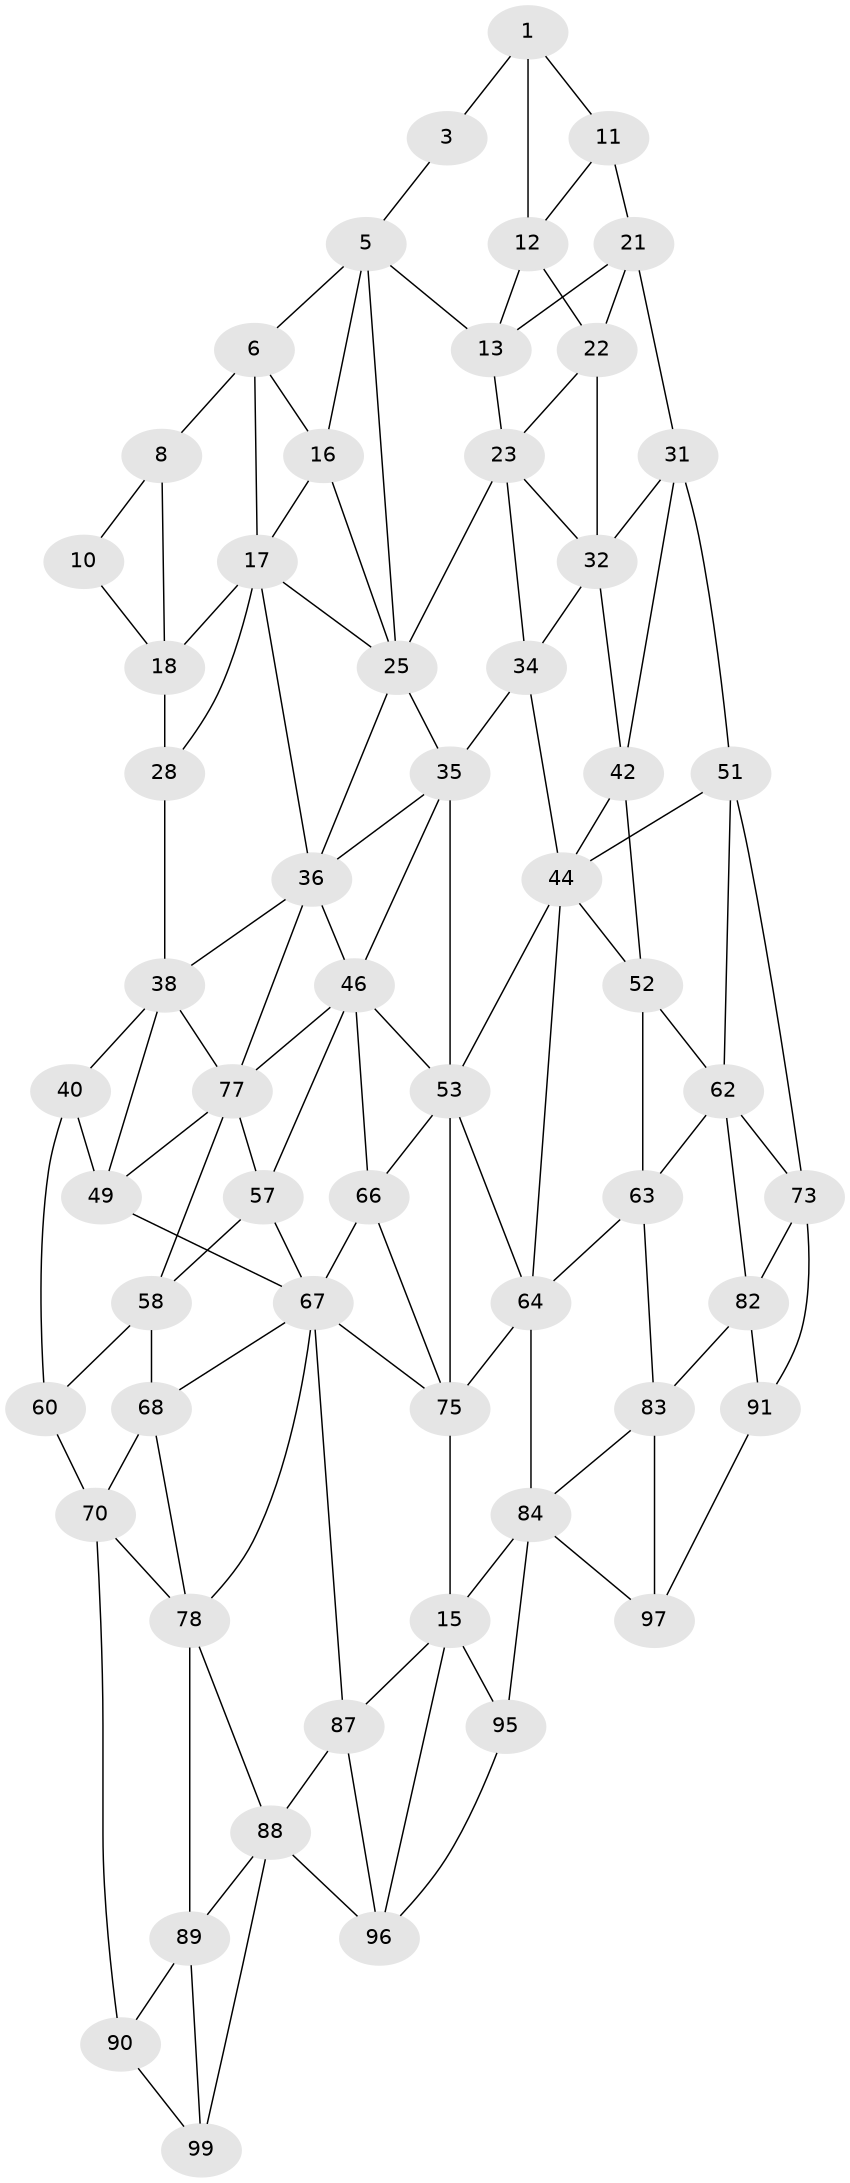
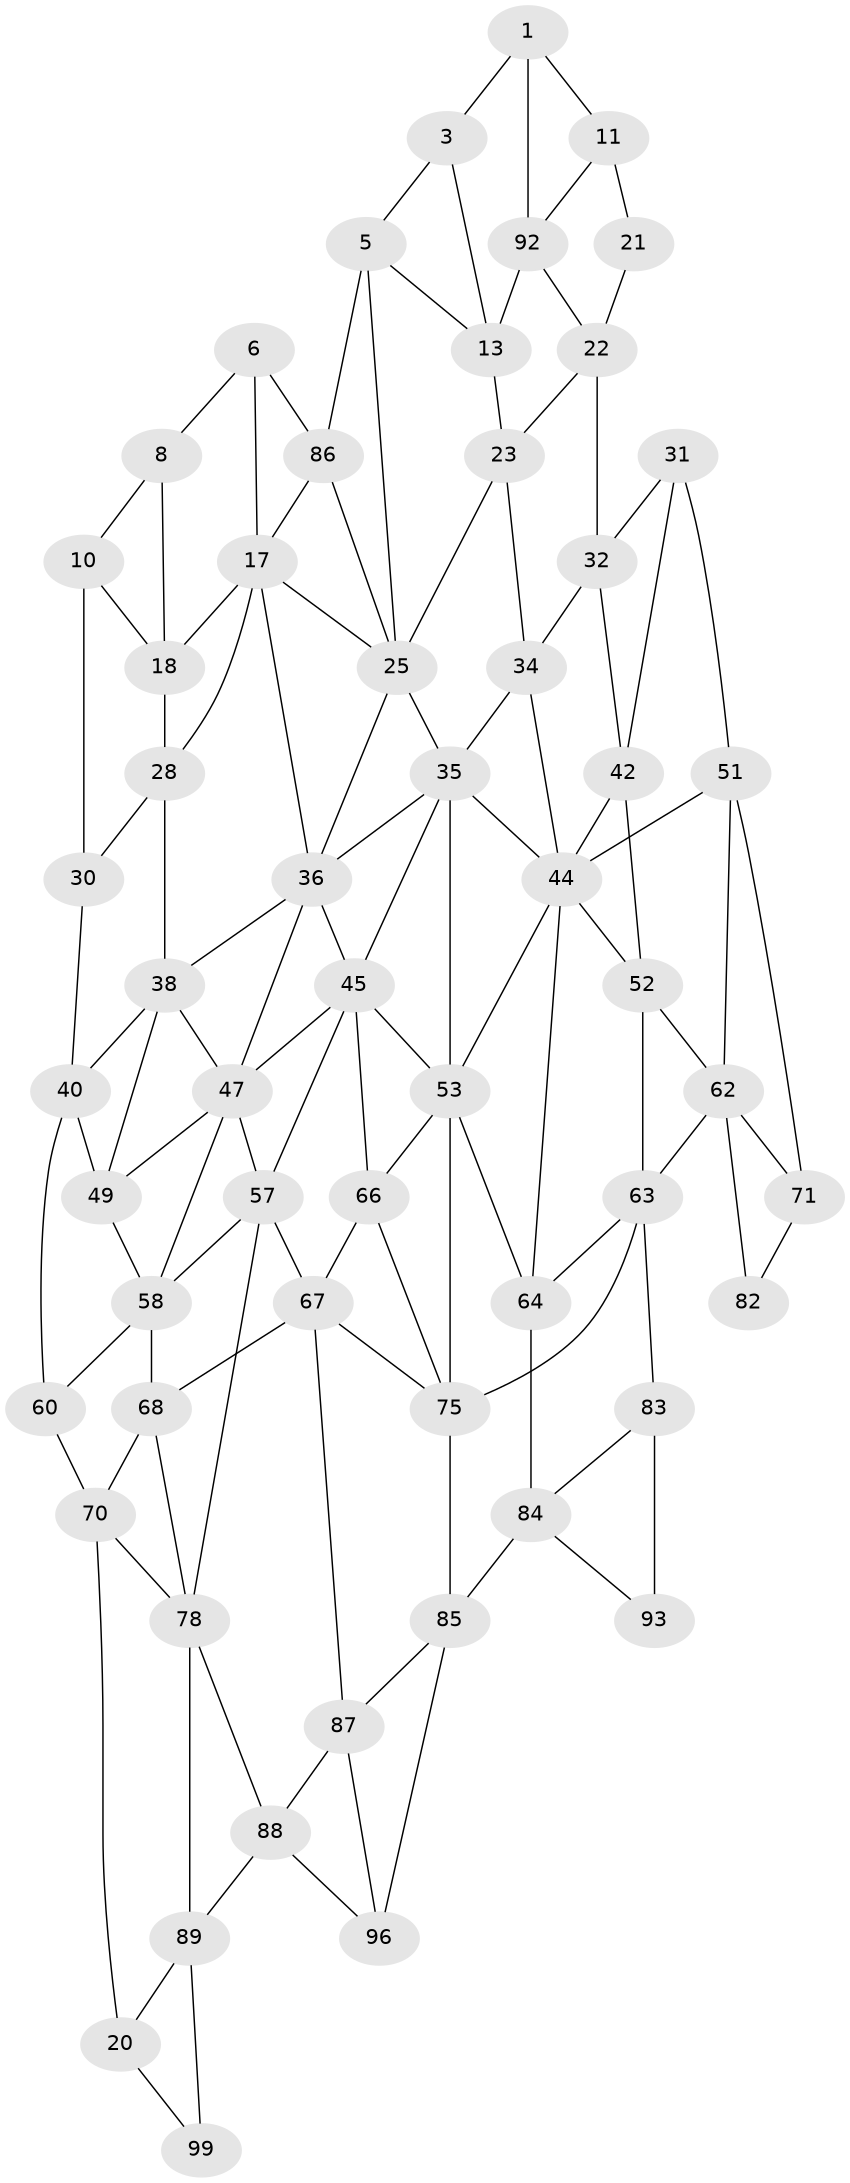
(528, 244) -> (528, 244)
(572, 291) -> (469, 244)
(310, 297) -> none
(656, 350) -> none
(324, 456) -> (324, 456)
(551, 509) -> none
none -> (506, 827)
none -> (84, 880)
(354, 985) -> (354, 985)
(232, 1091) -> (232, 1091)
(805, 1197) -> (805, 1197)
(196, 1245) -> (126, 1250)
(491, 1356) -> (584, 1330)
(702, 1356) -> none
(760, 1409) -> none
(280, 1472) -> (226, 1409)
(450, 1621) -> (450, 1621)
(655, 1621) -> (655, 1621)
(506, 1727) -> none
(237, 1992) -> none
(121, 2044) -> (121, 2044)
